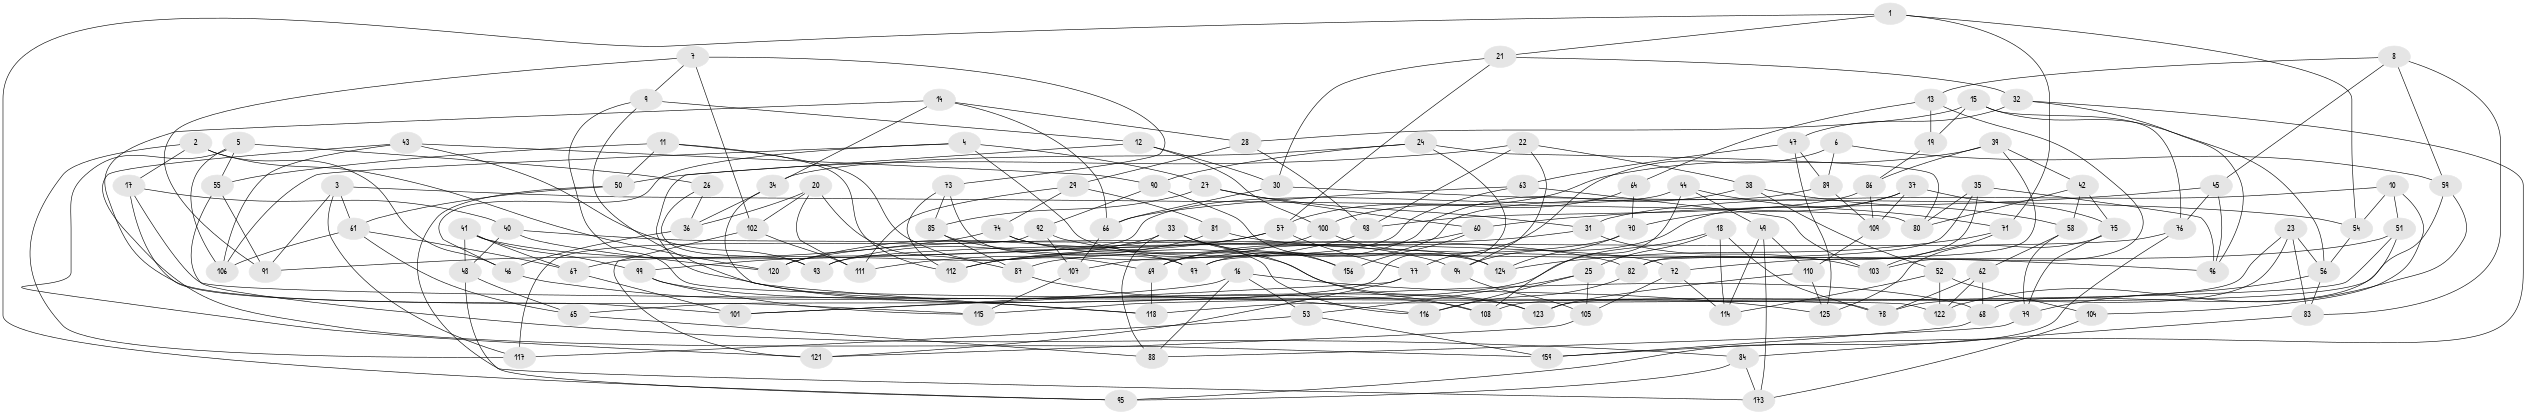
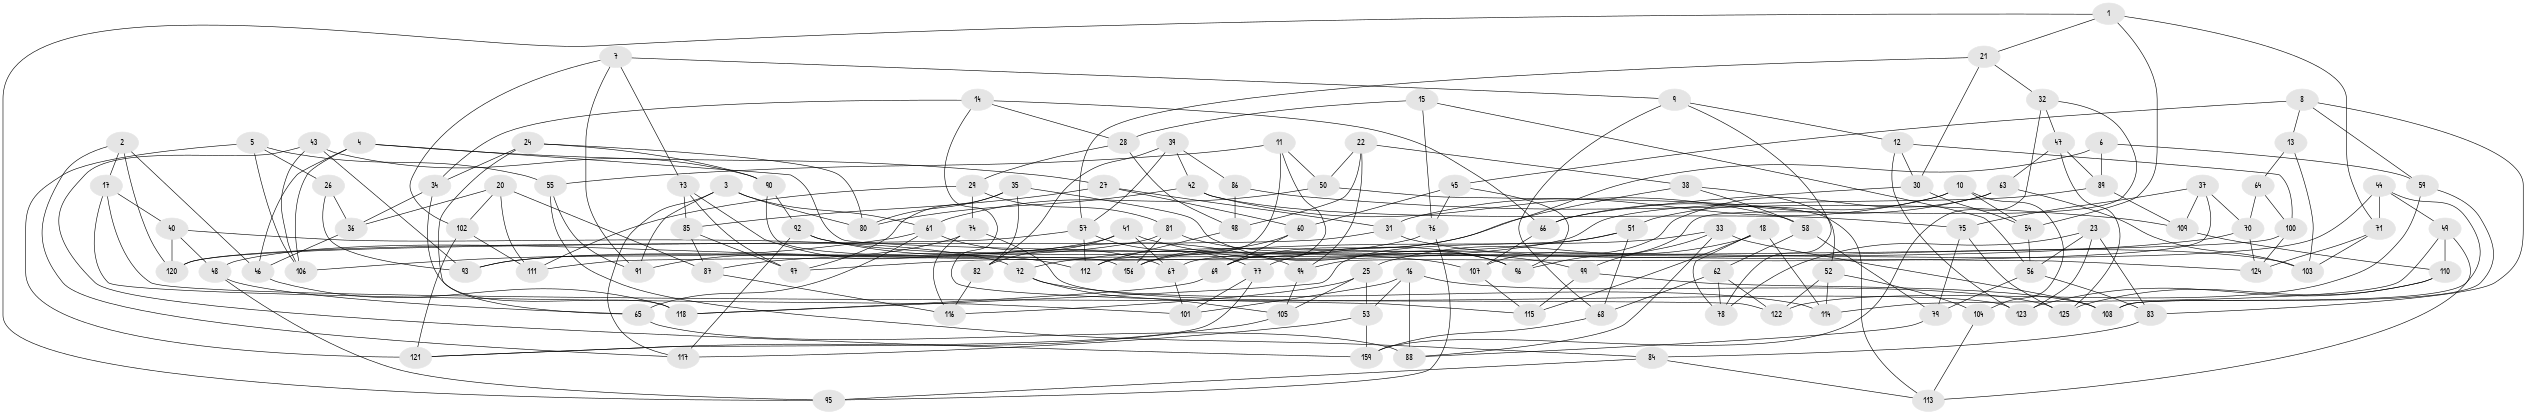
(1931, 143) -> none
none -> (1149, 250)
(1759, 401) -> (1928, 401)
